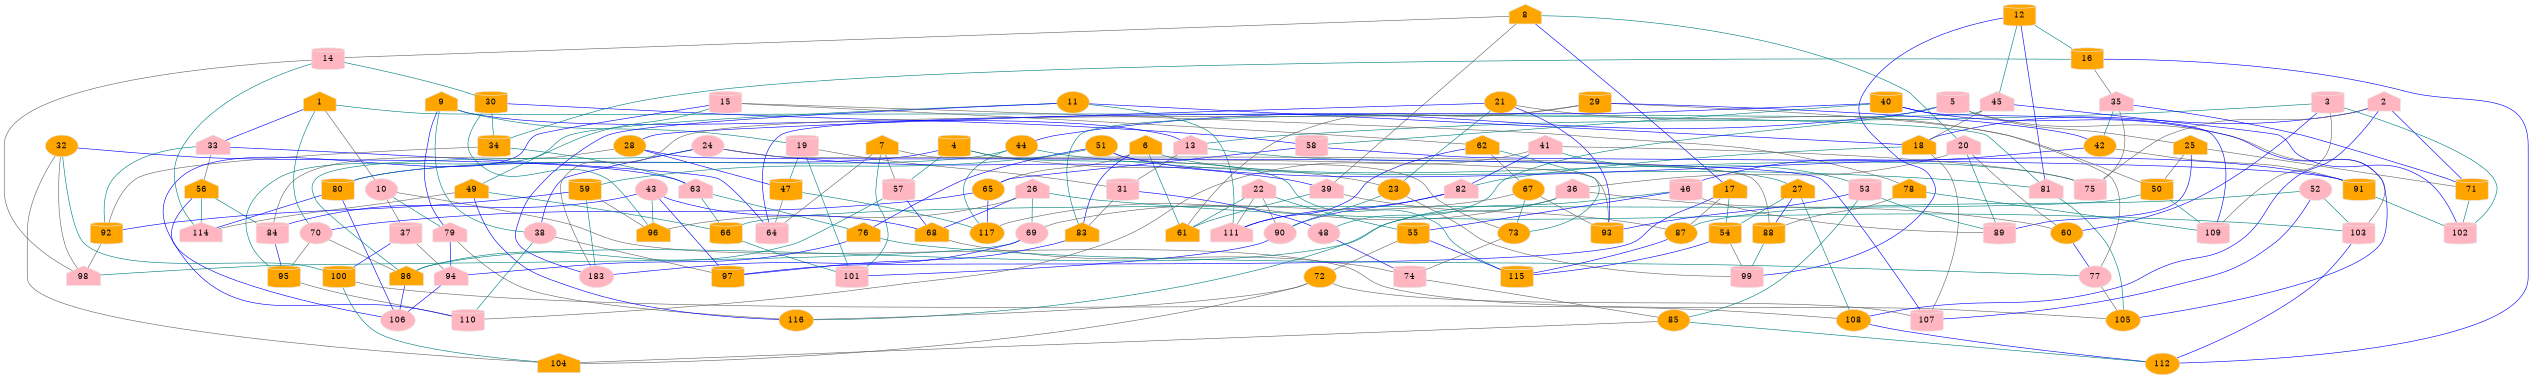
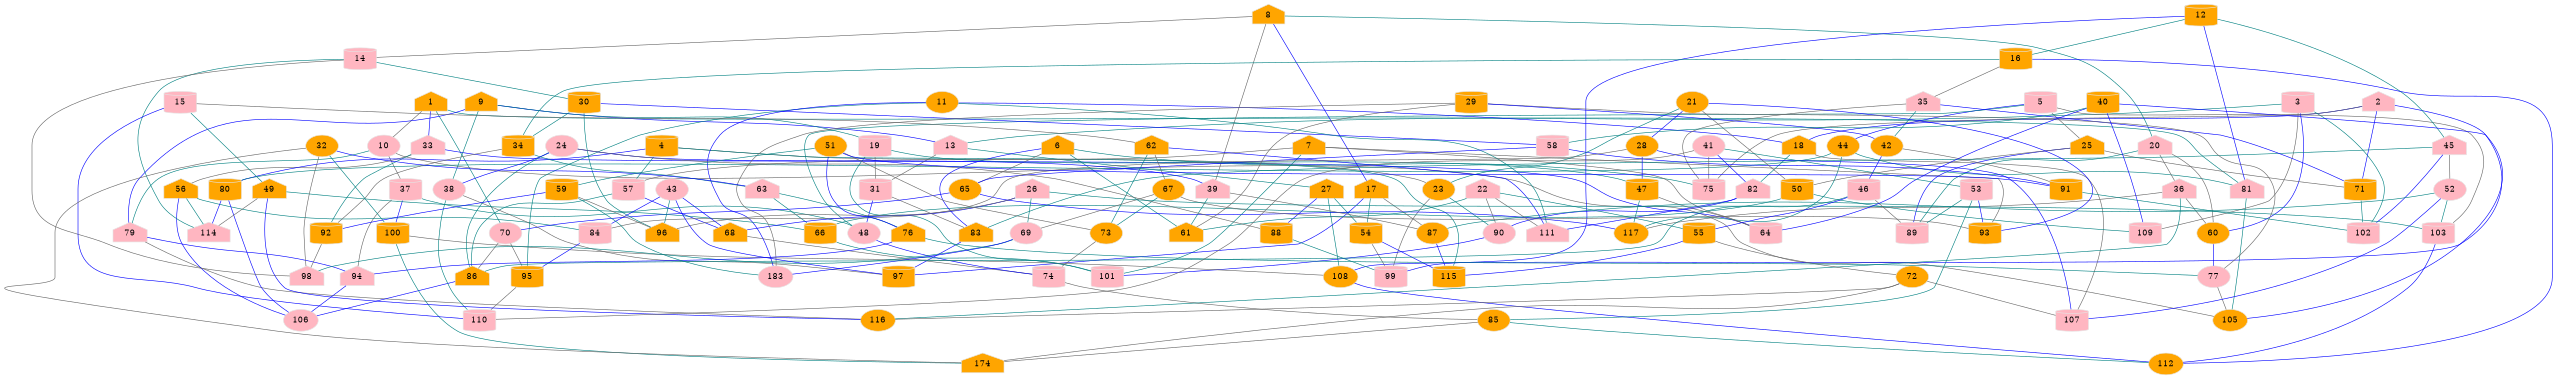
(1956, 125) -> (2450, 167)
(1545, 146) -> (1709, 146)
(1909, 190) -> none
none -> (659, 209)
(559, 364) -> (983, 364)
